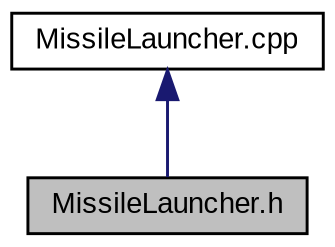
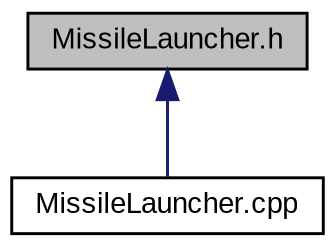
(168, 139) -> (168, 139)
